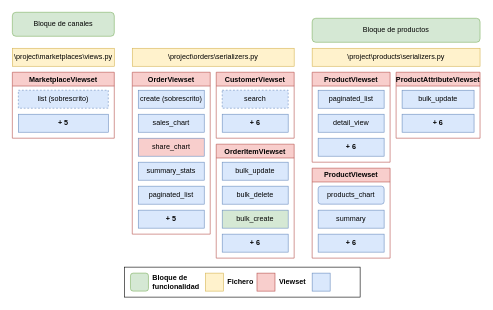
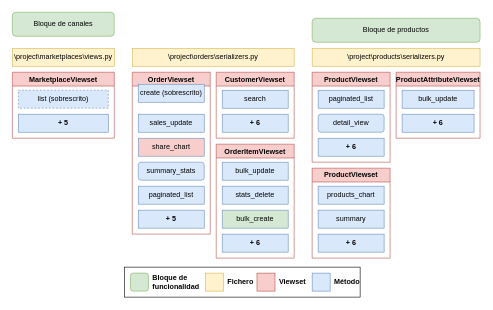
(171, 99) -> (171, 93)
(255, 99) -> (255, 99)
(171, 123) -> (171, 123)
(351, 123) -> (351, 123)
(171, 171) -> (171, 171)
(255, 195) -> (255, 195)
(351, 195) -> (351, 195)
none -> (347, 282)
